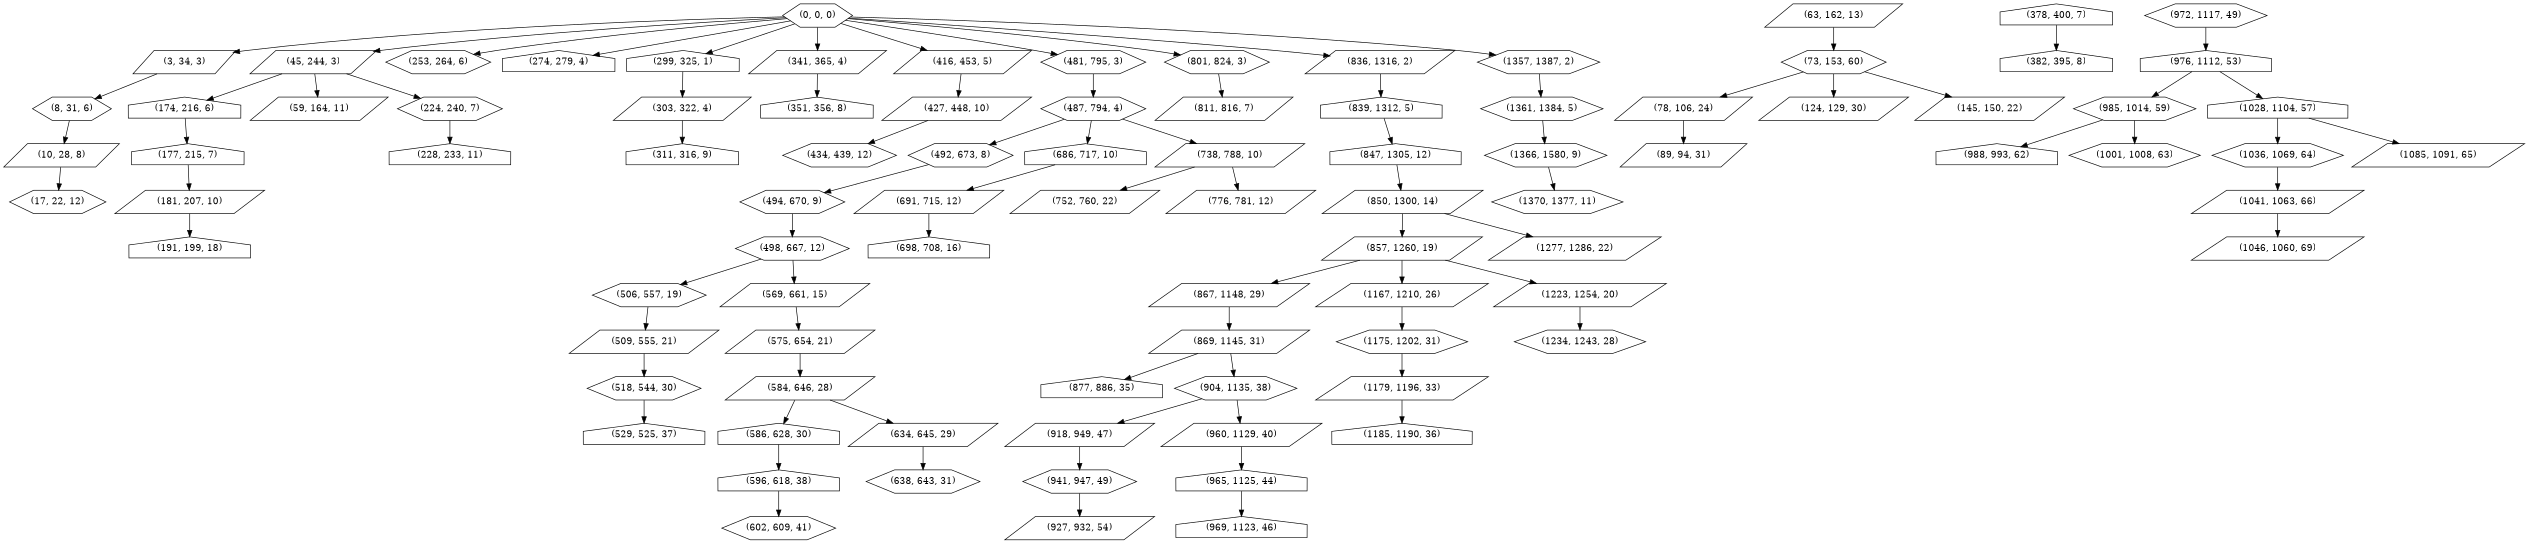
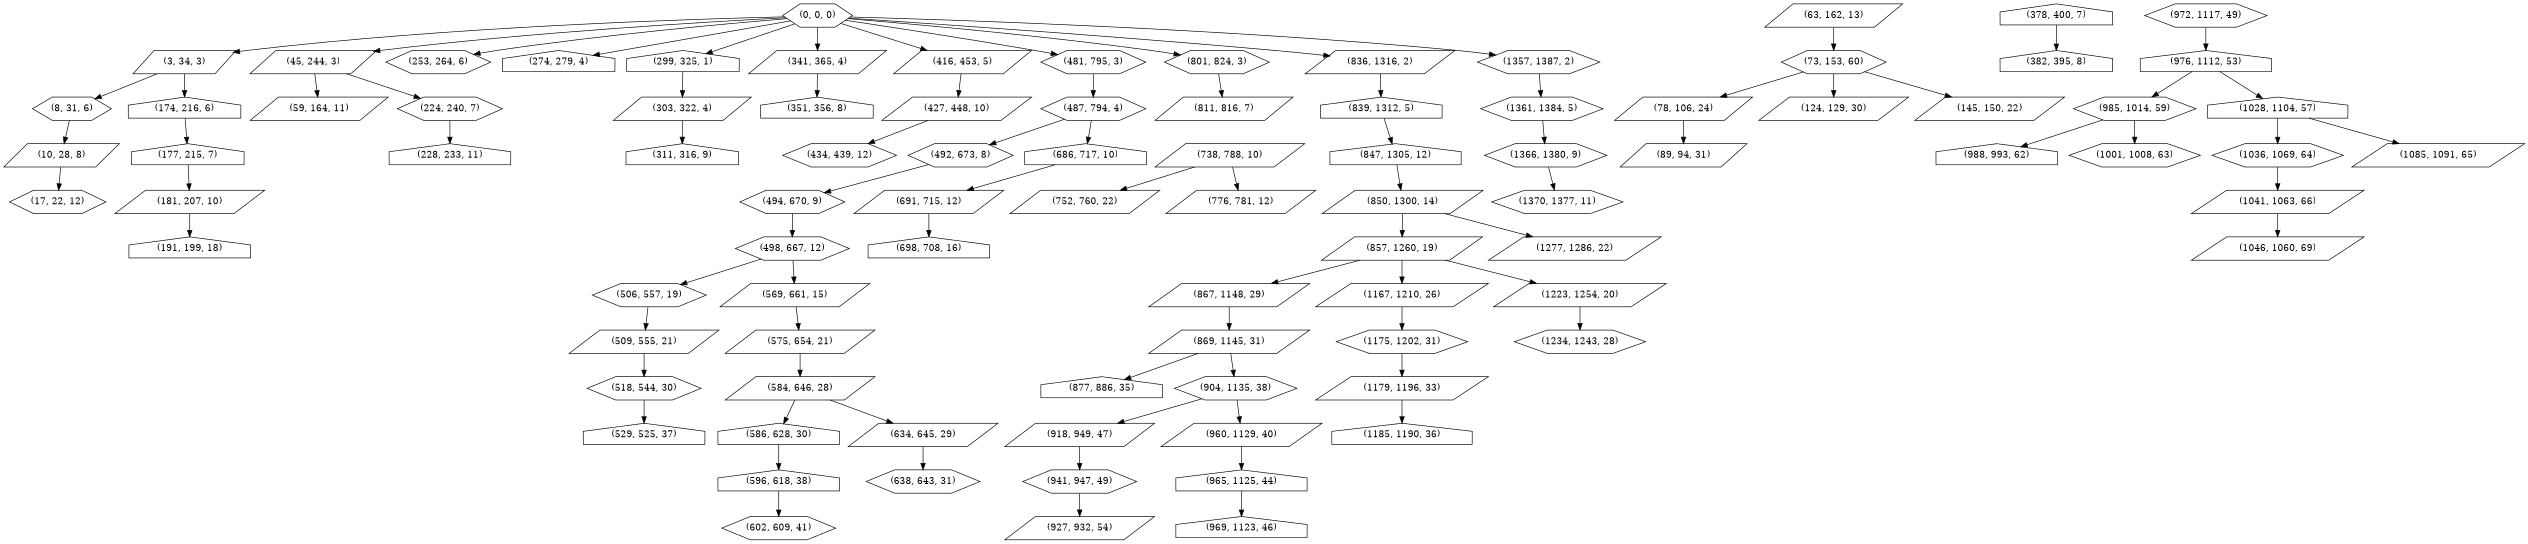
(248, 86) -> (185, 82)
(1156, 130) -> none
(1546, 155) -> (1546, 155)
